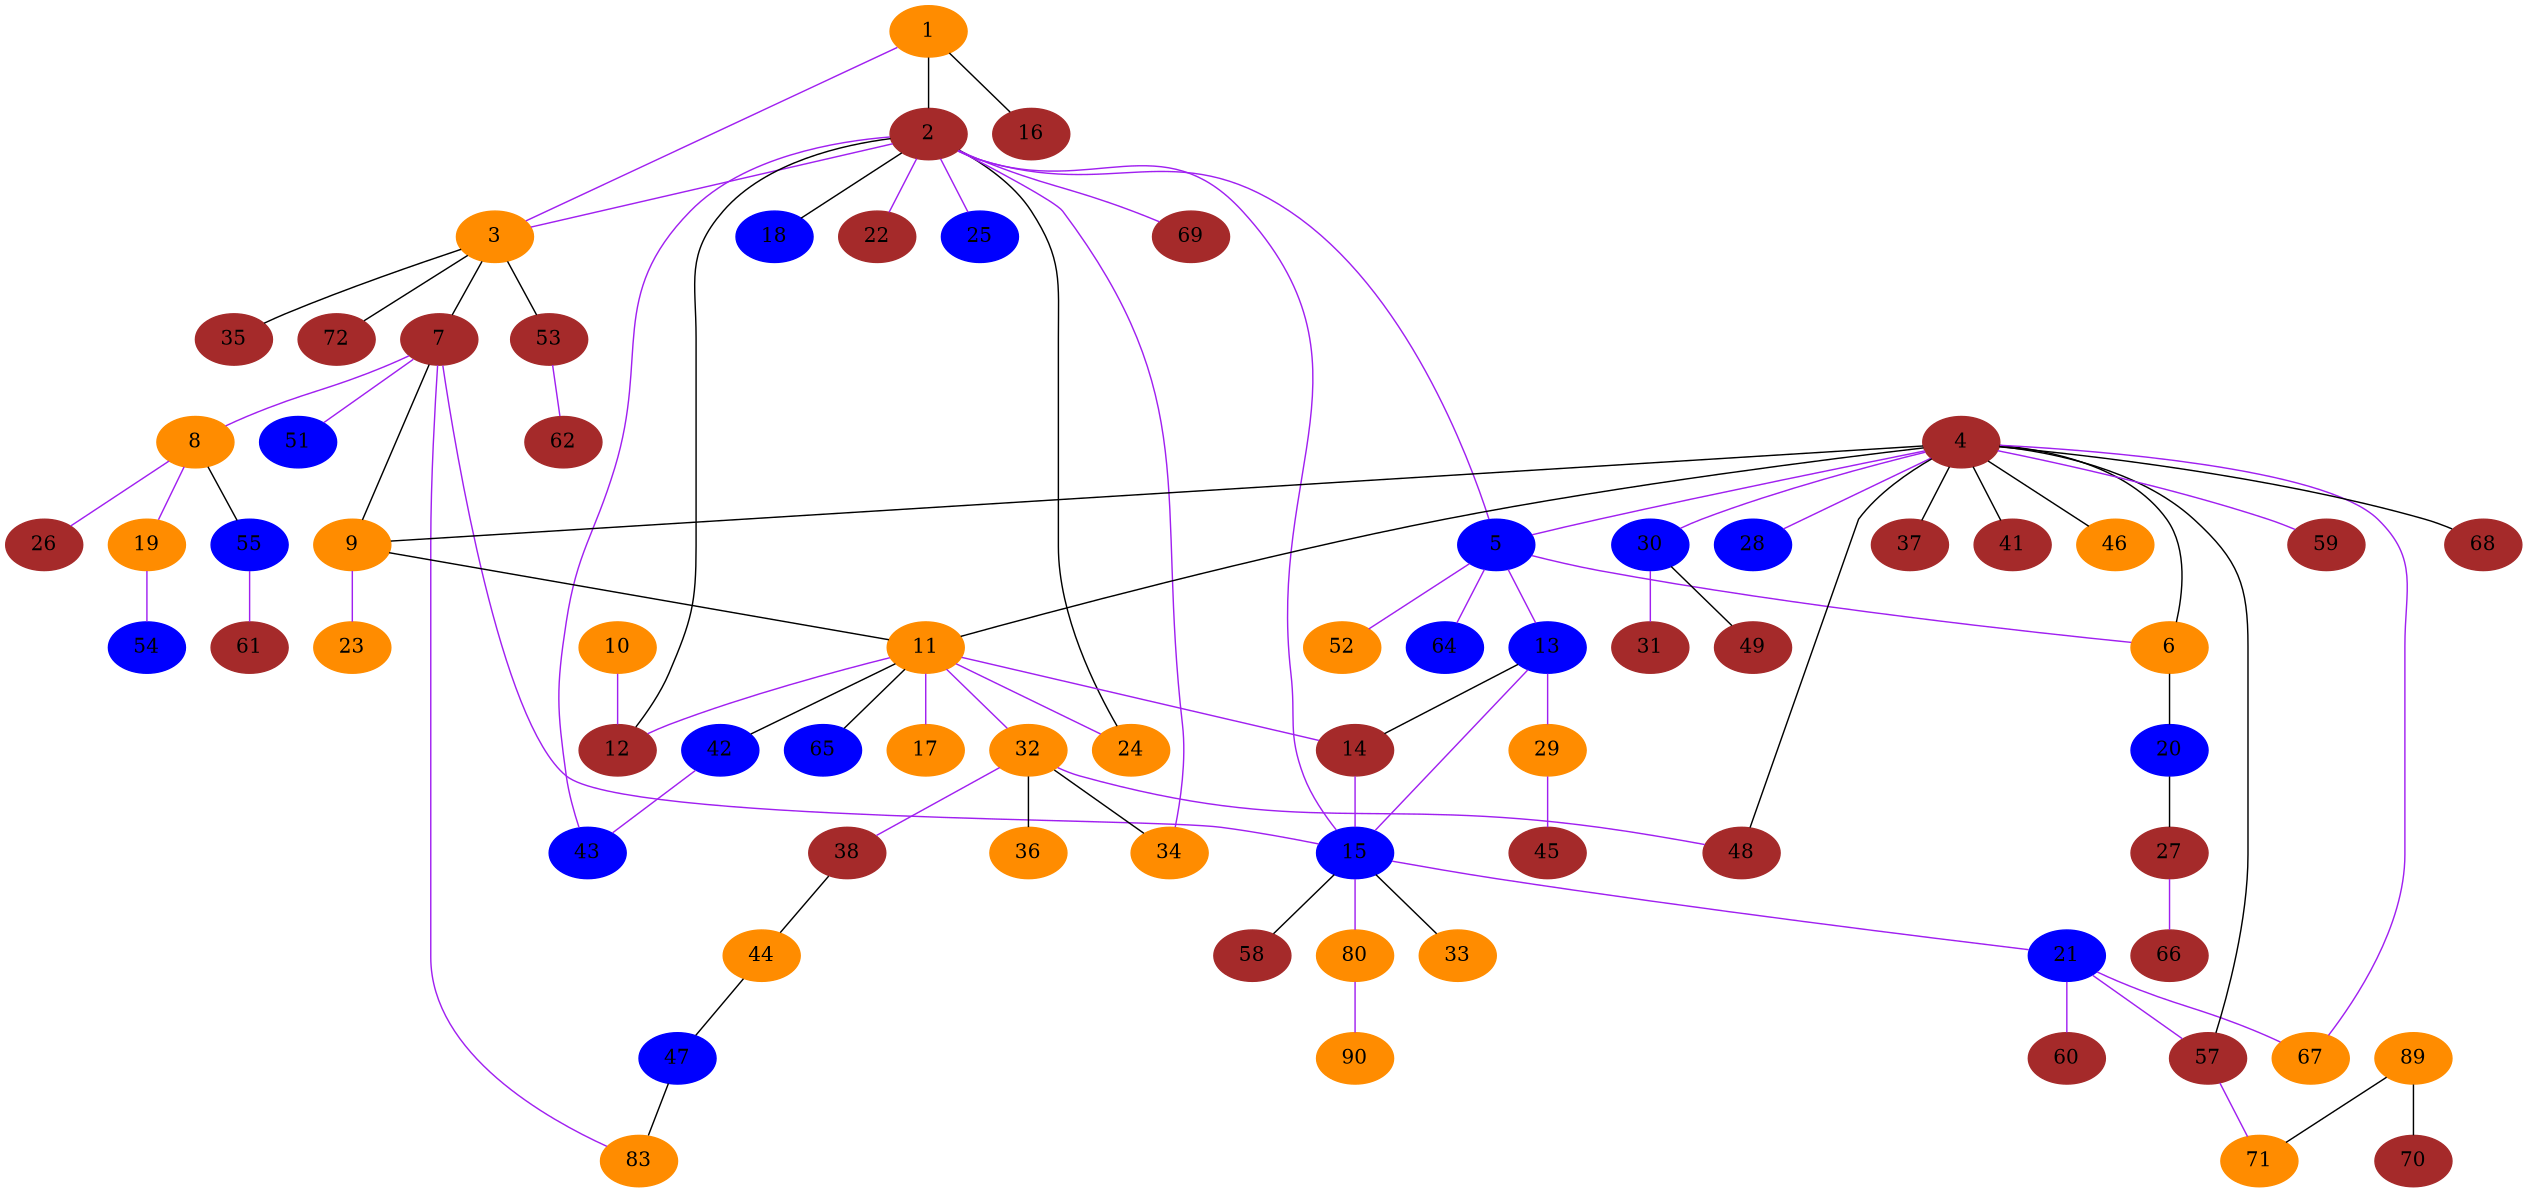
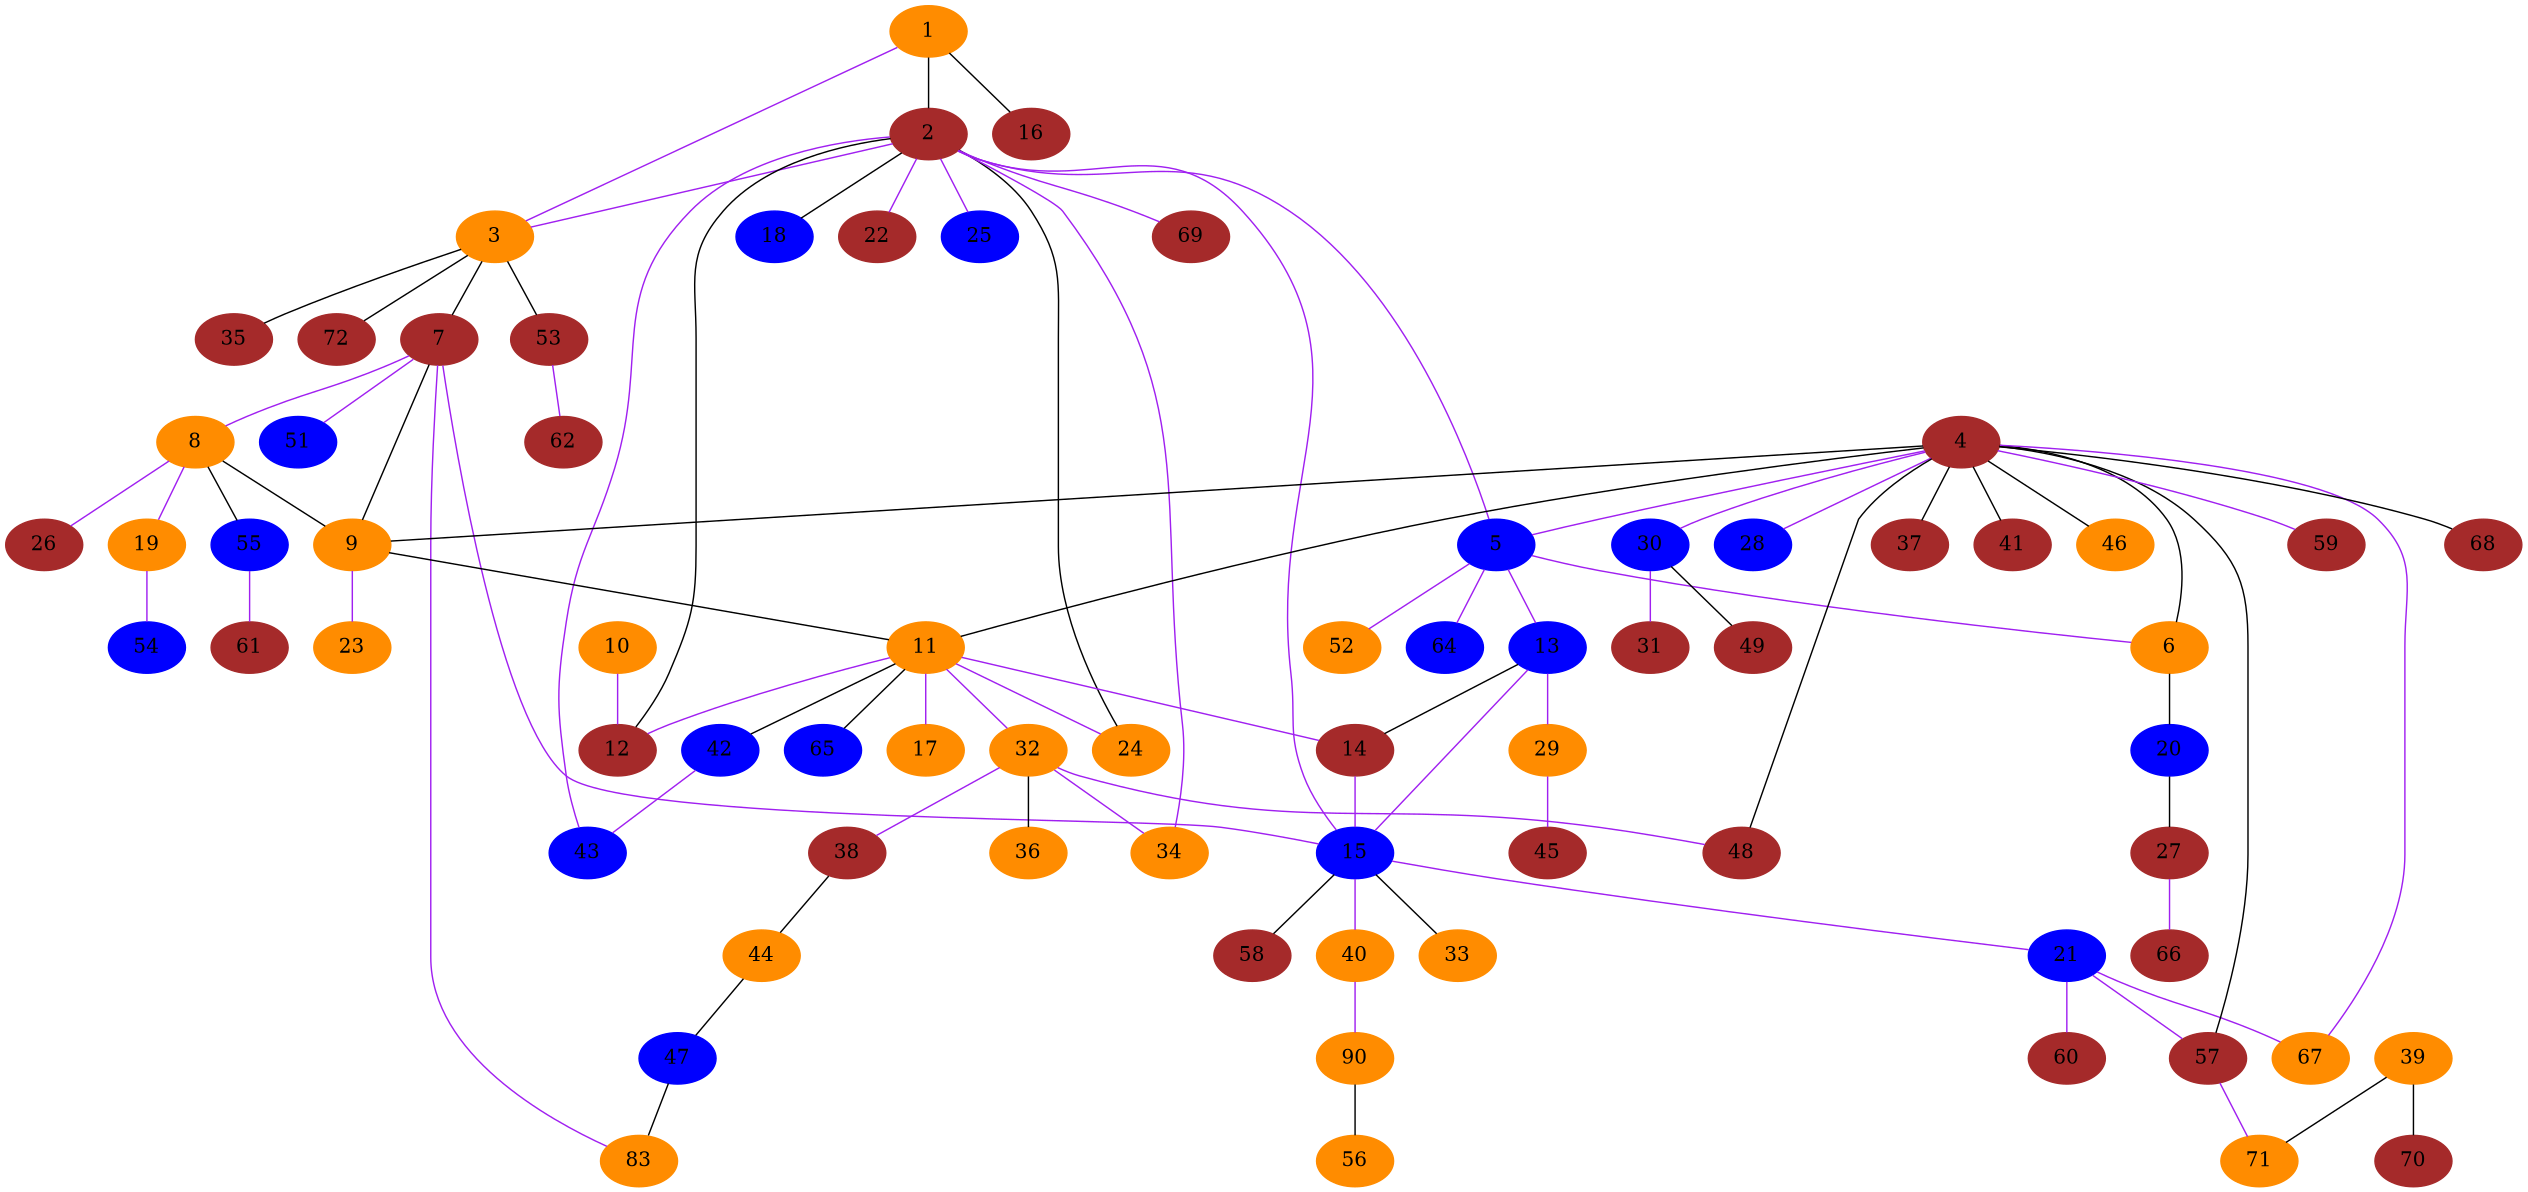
none -> (274, 494)
(1099, 802) -> (1099, 802)
(1355, 956) -> (1355, 956)
(2413, 1058) -> (2413, 1058)
none -> (1355, 1161)
